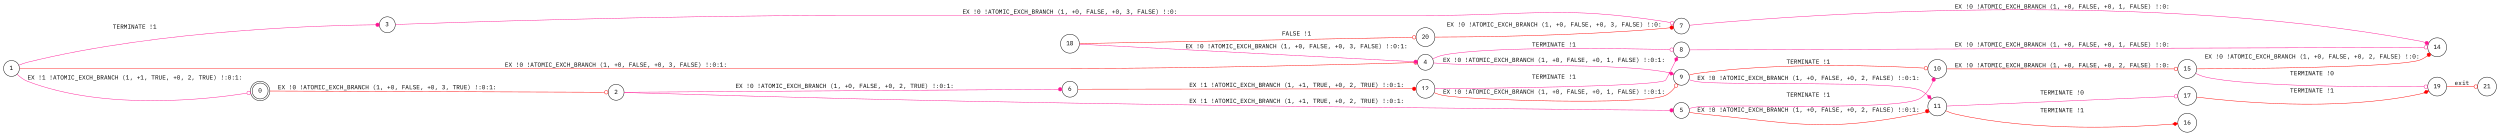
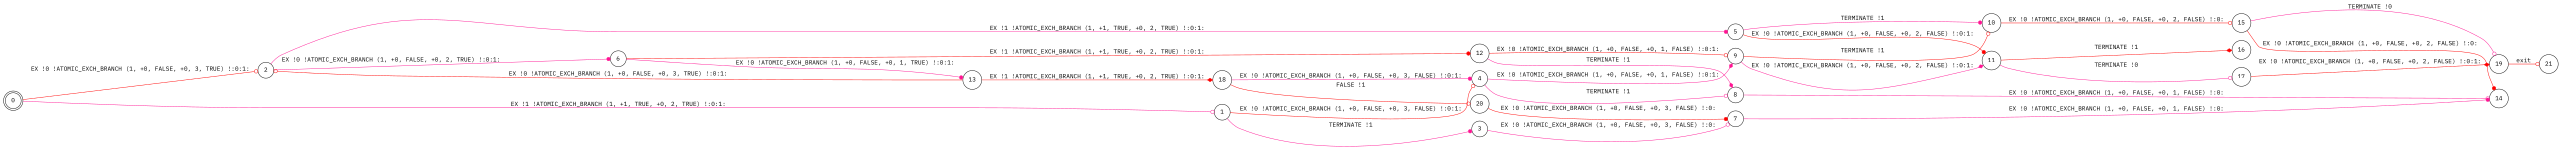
none -> (972, 80)
(2312, 91) -> (2370, 62)
(130, 100) -> (617, 108)
